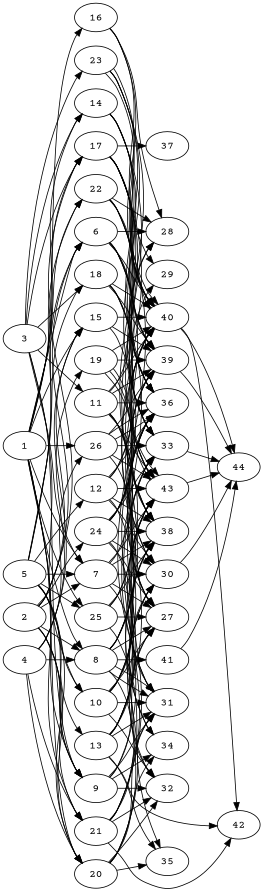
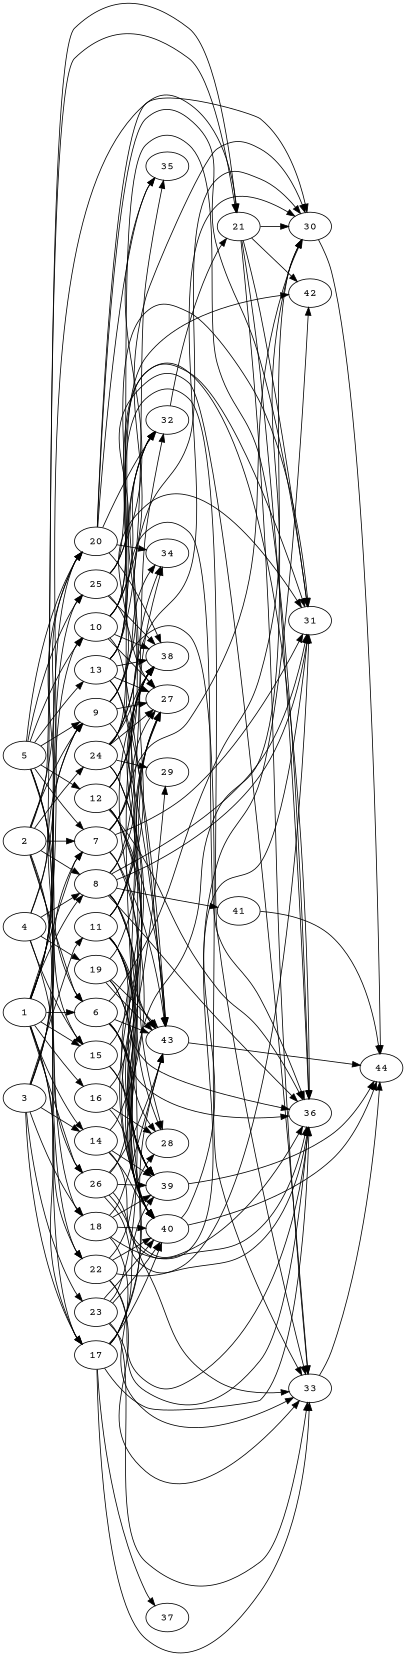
(125, 814) -> (185, 339)
